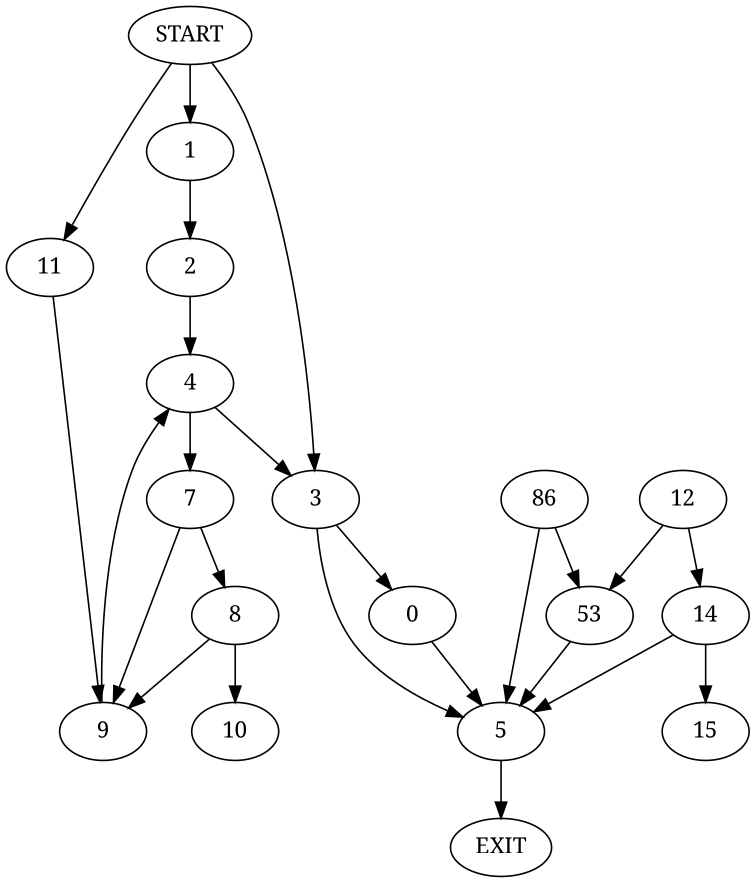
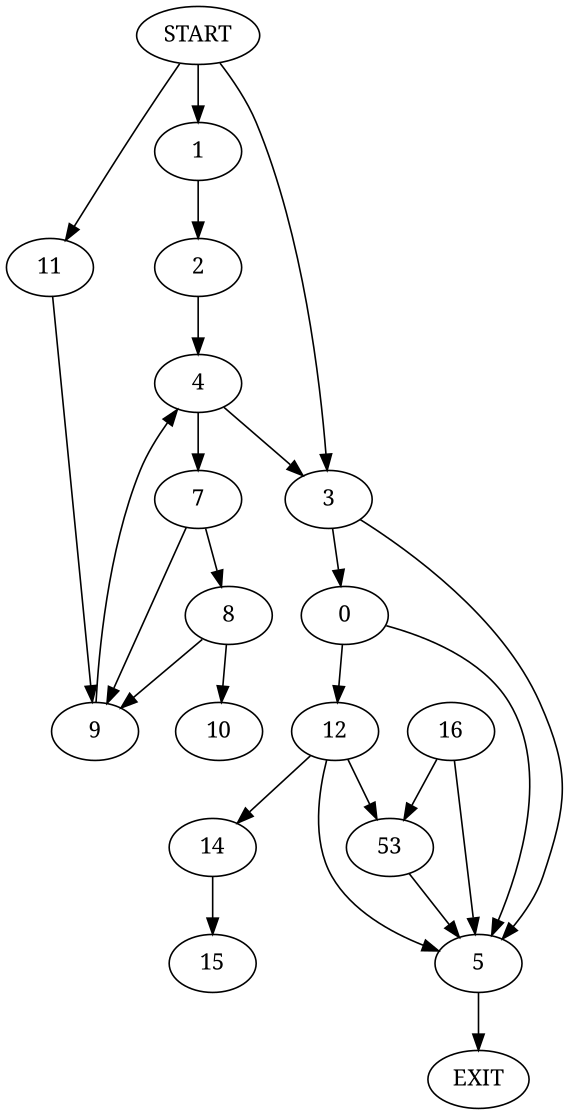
(545, 499) -> (451, 731)
none -> (341, 666)
(611, 669) -> (331, 875)
